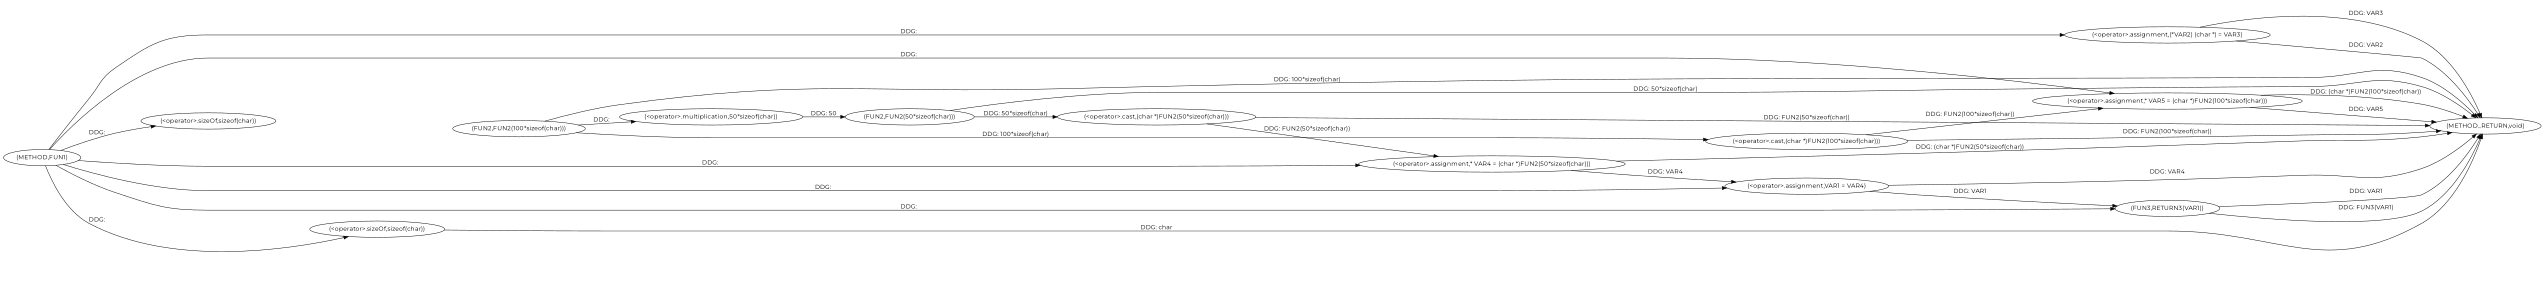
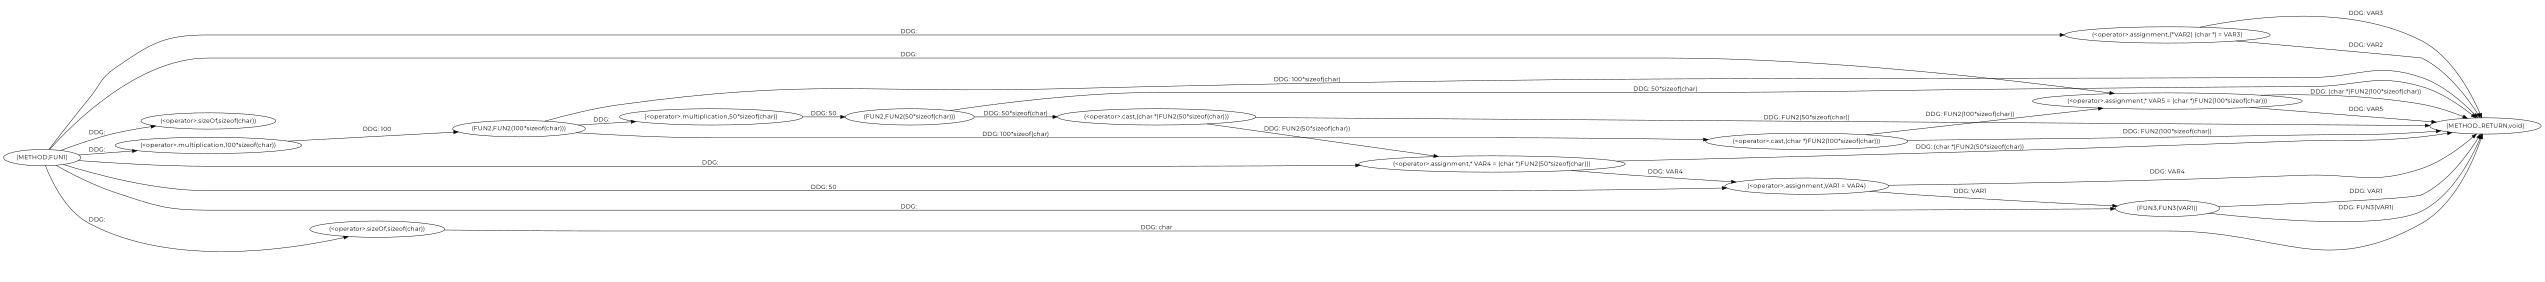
none -> (208, 145)
(824, 187) -> (824, 187)
(2167, 208) -> (2167, 208)
